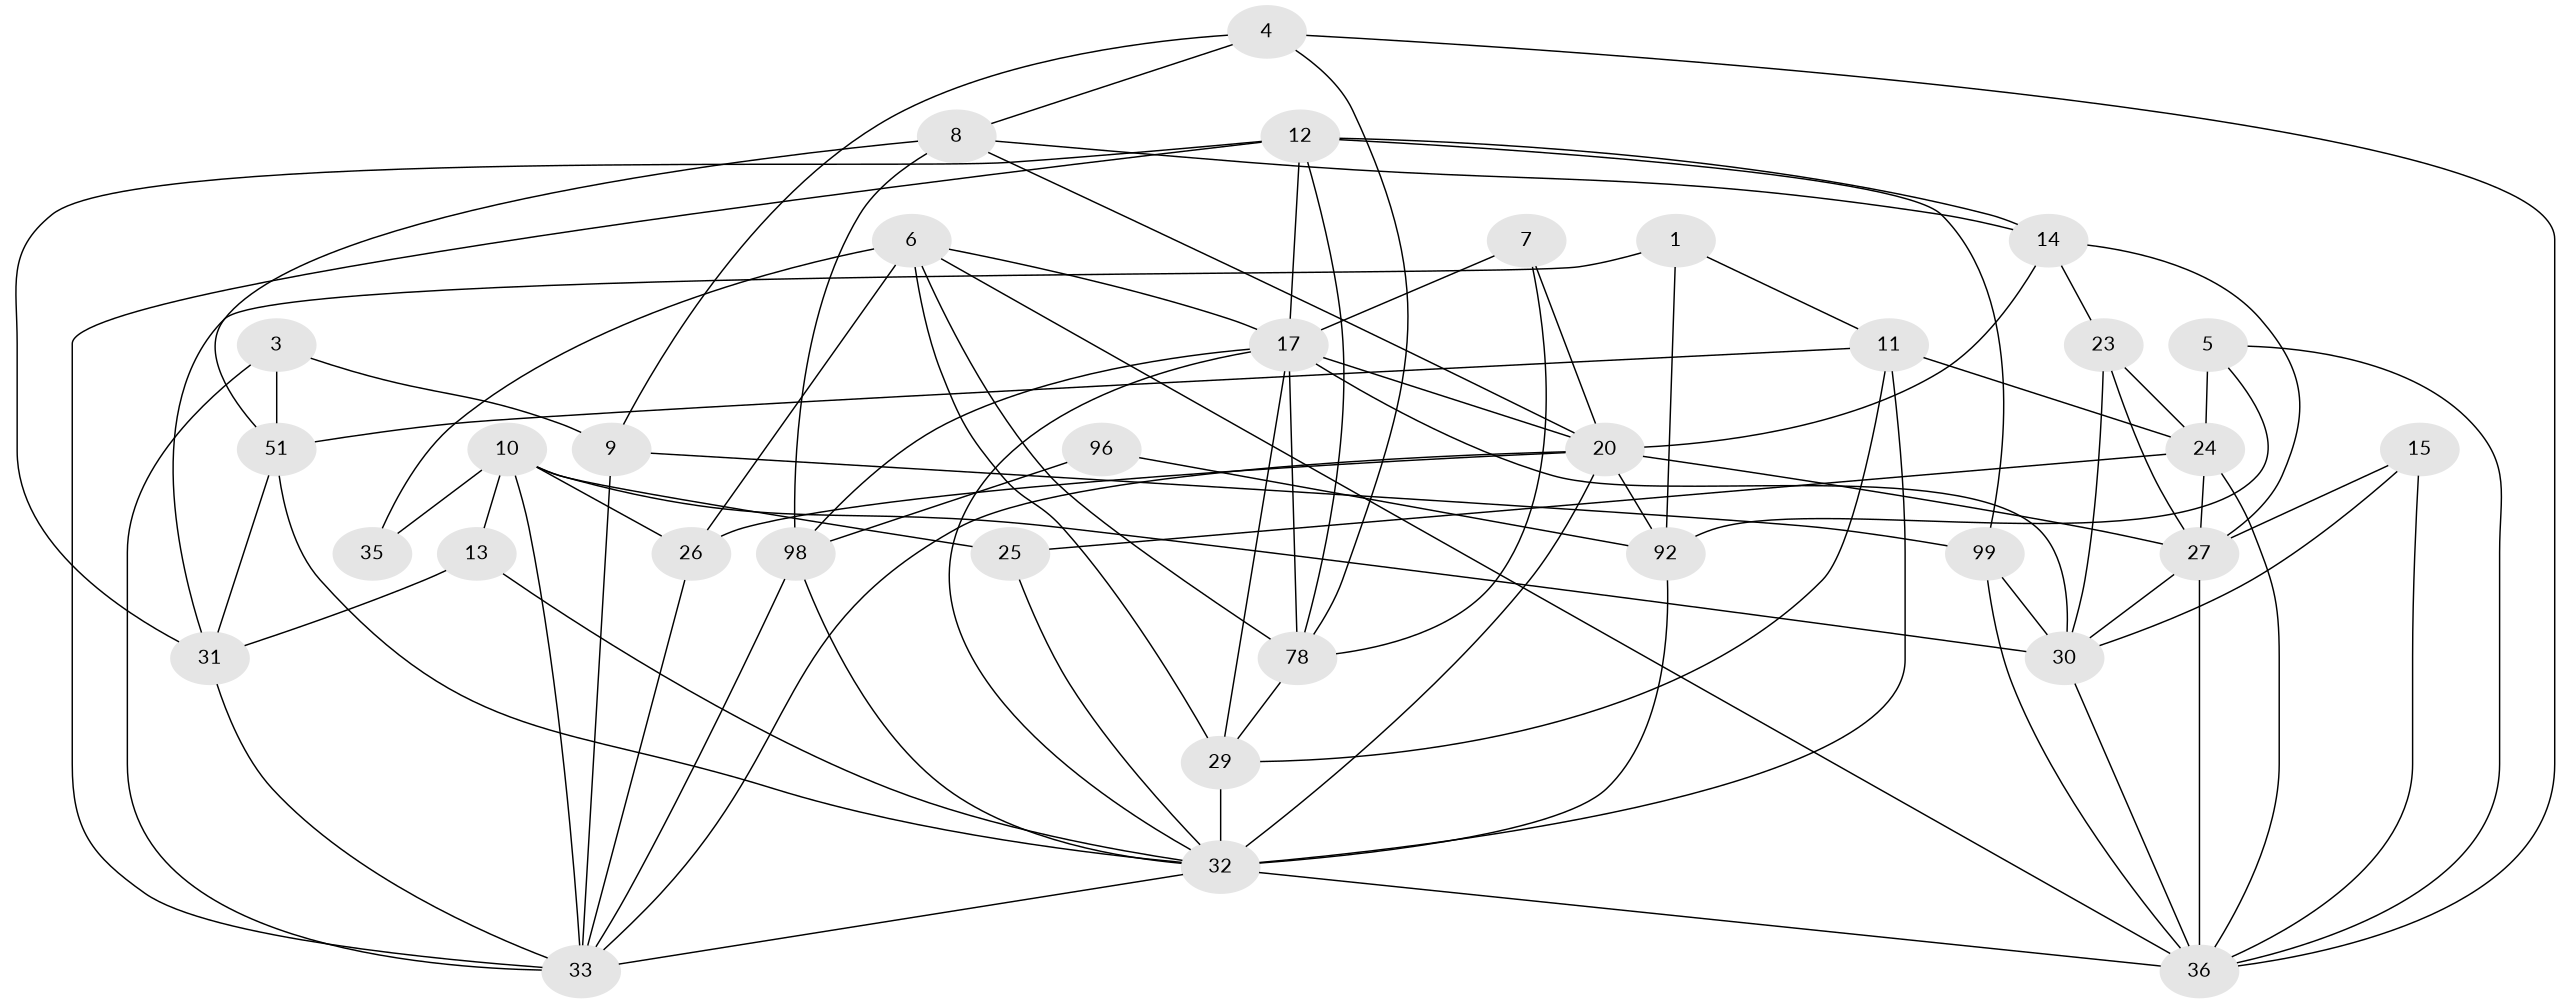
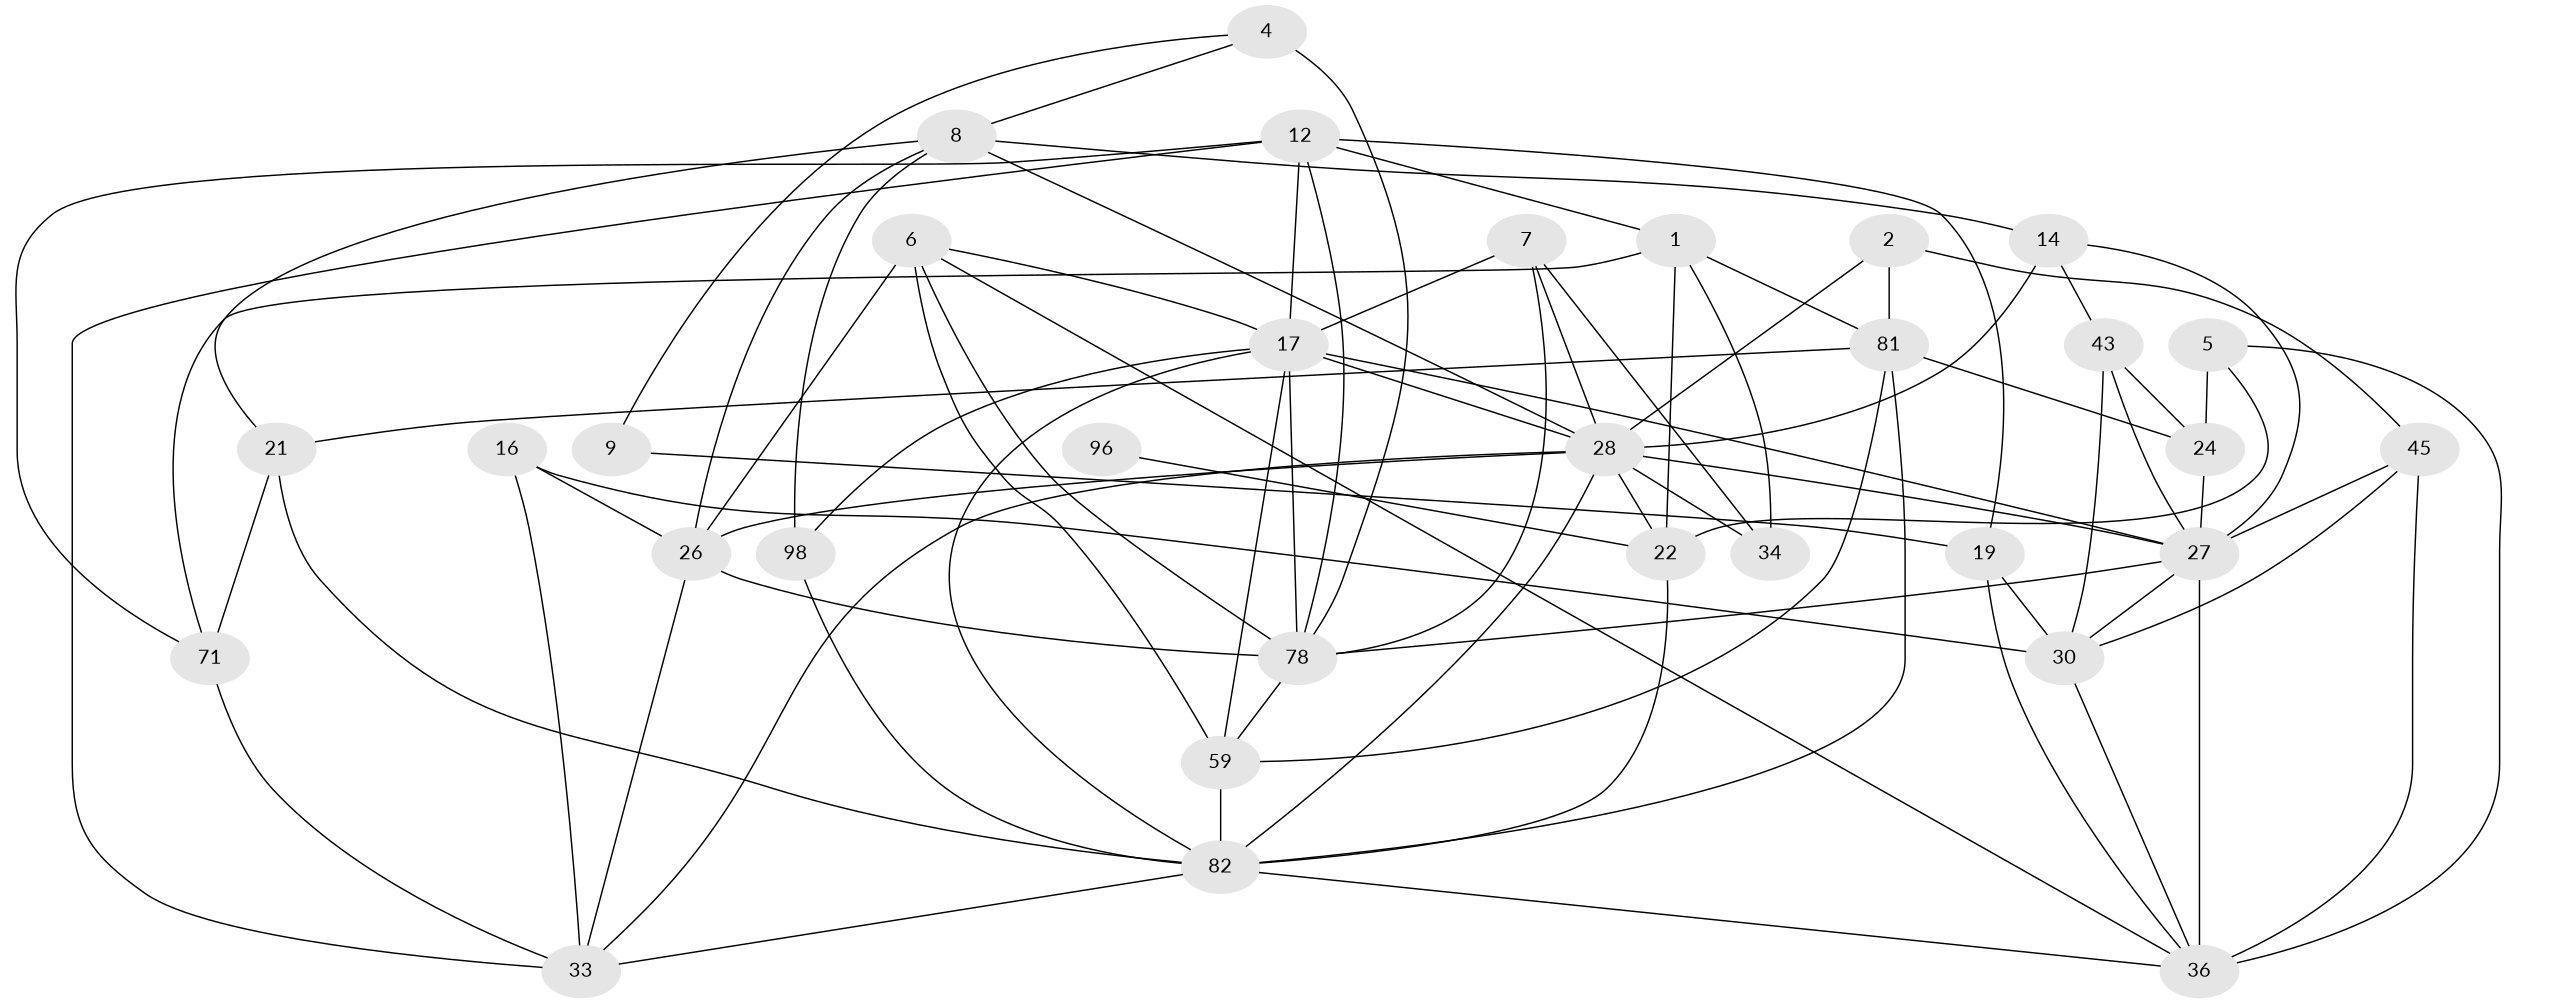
(2404, 159) -> none
(1682, 161) -> (1488, 189)
none -> (1889, 241)
none -> (767, 310)
(277, 345) -> none
(1889, 345) -> (1889, 345)
(2104, 345) -> (2104, 345)
(277, 450) -> (277, 450)
(507, 450) -> (507, 450)
(1605, 450) -> (1605, 450)
(2420, 450) -> (2420, 450)
(1679, 486) -> (1788, 453)
(931, 508) -> none
(372, 554) -> none
(477, 554) -> none
(1010, 554) -> none
(1666, 554) -> (1666, 554)
none -> (1770, 554)
(1985, 554) -> (1985, 554)
none -> (1708, 618)
none -> (987, 630)
(210, 658) -> (210, 658)
(596, 711) -> none
(2279, 711) -> none
(699, 756) -> none
(1221, 763) -> (1221, 763)
(1221, 867) -> (1221, 867)
